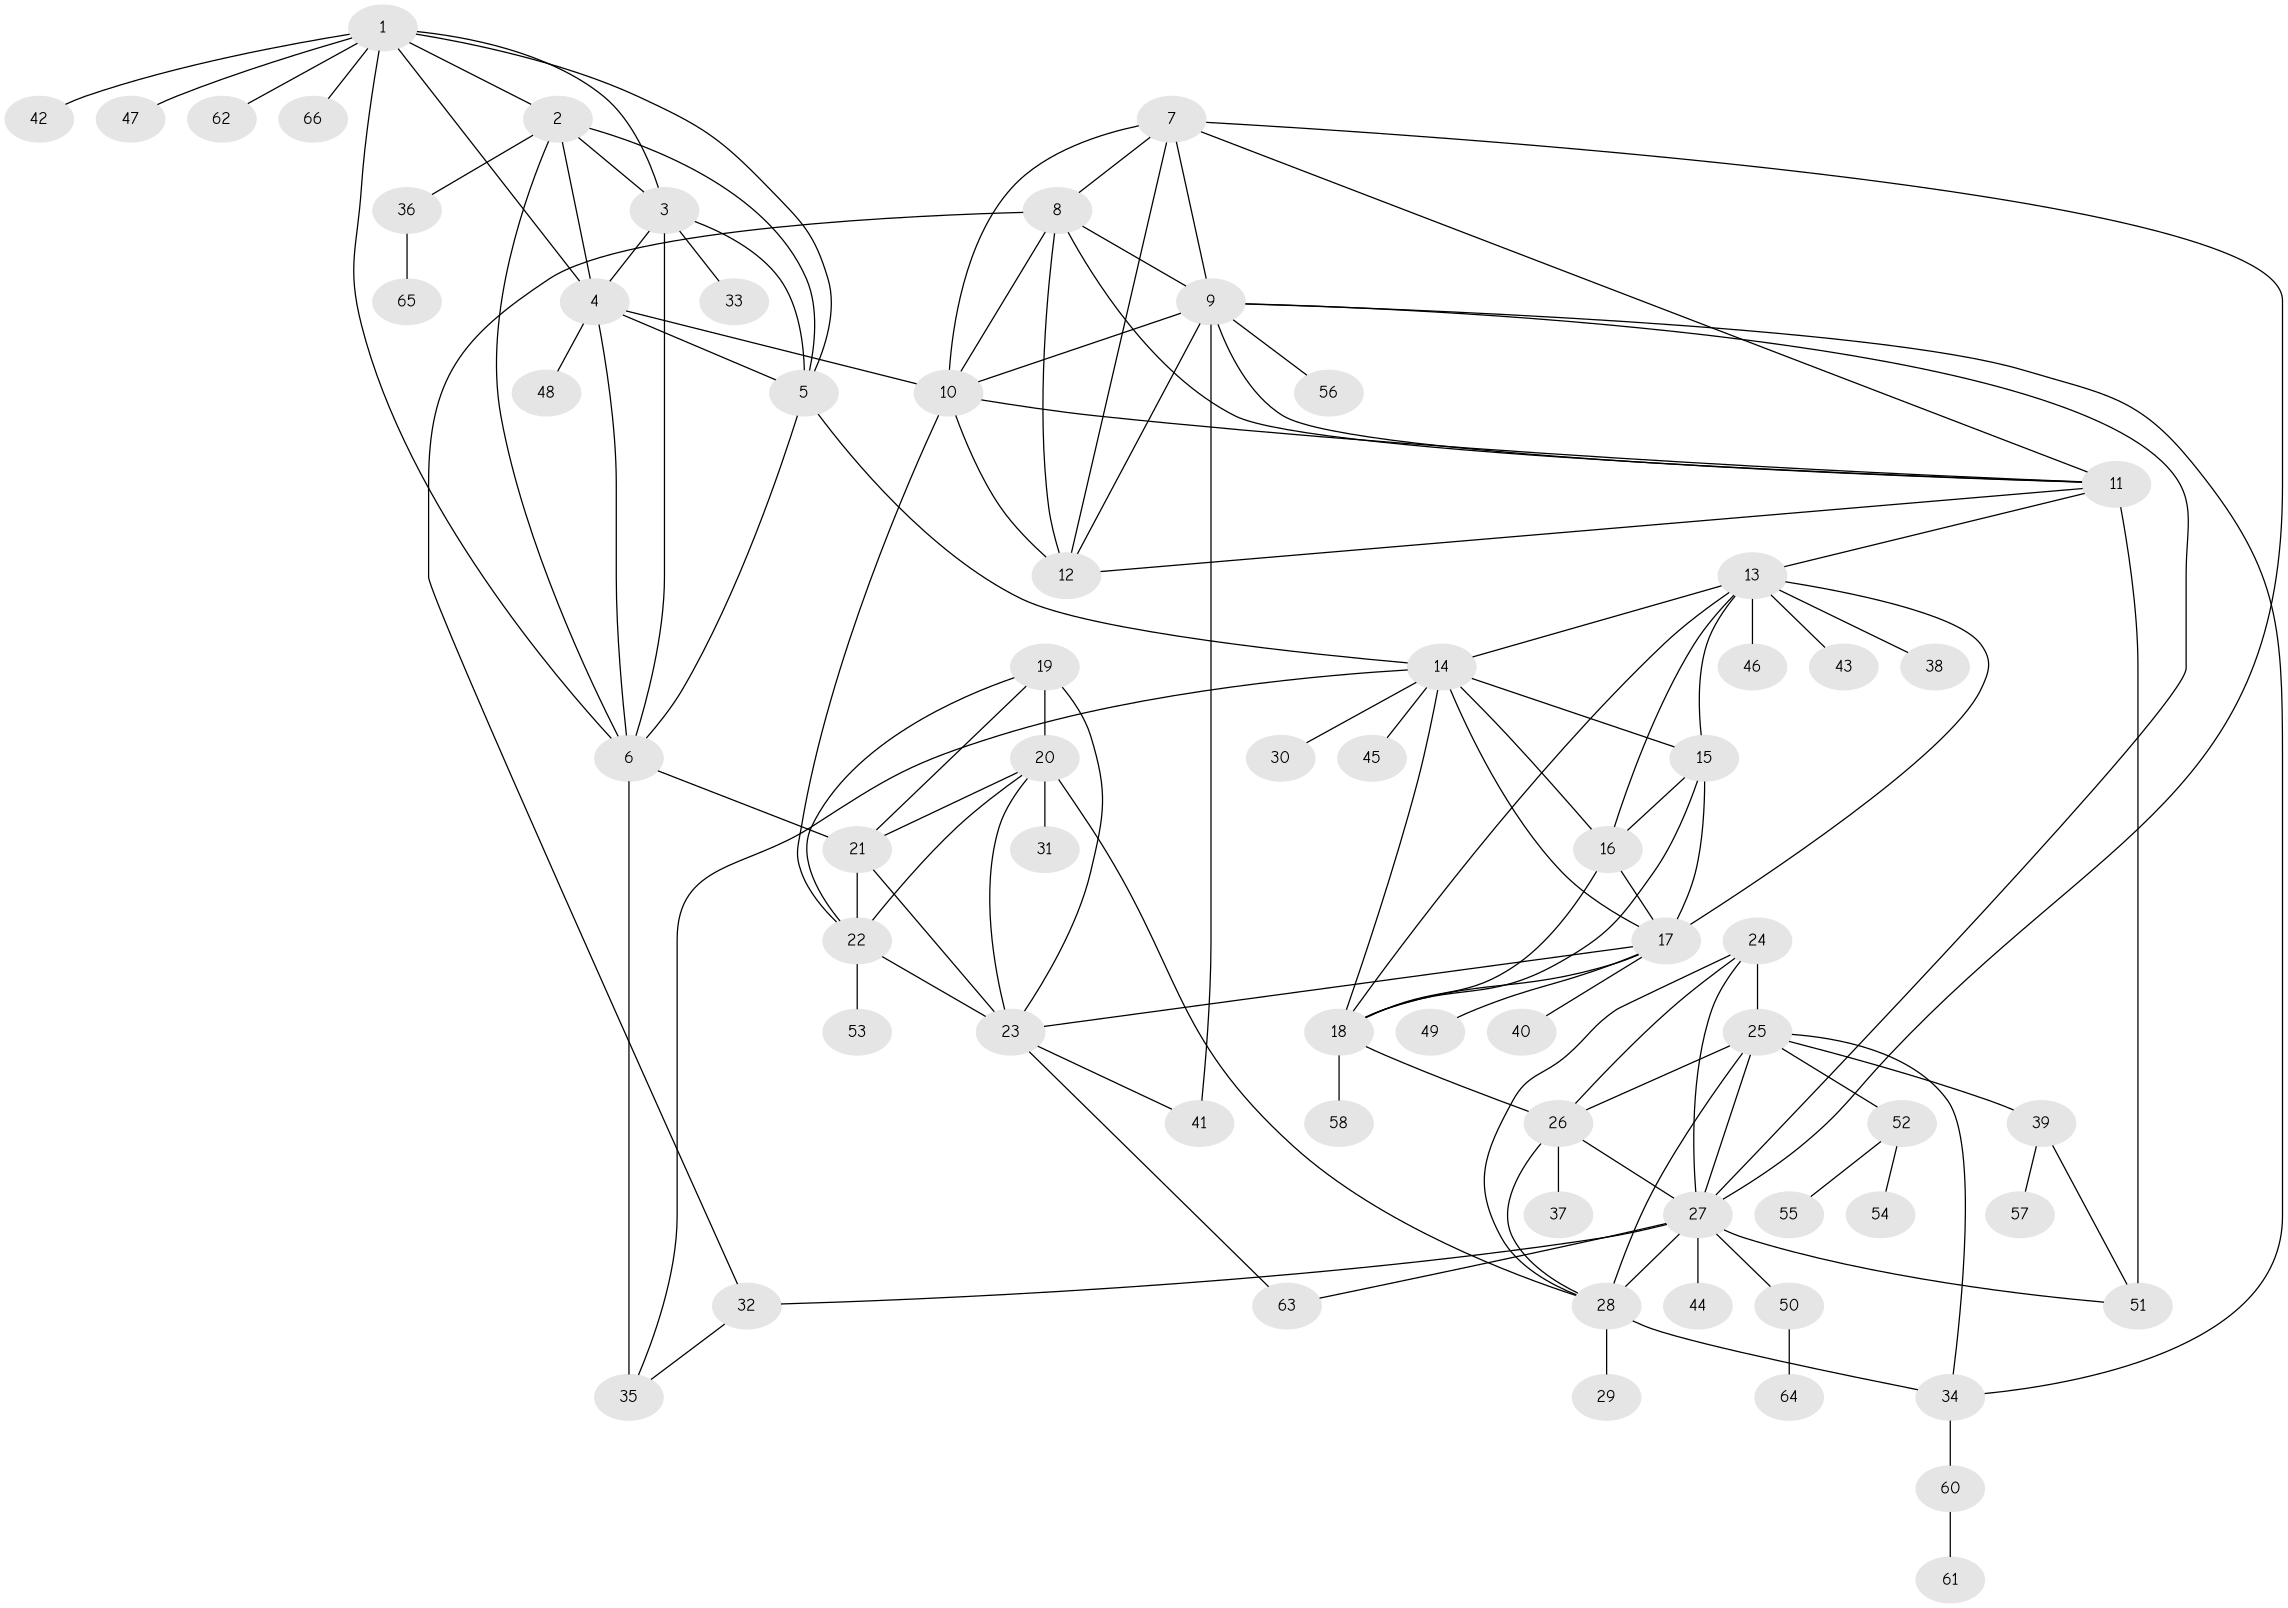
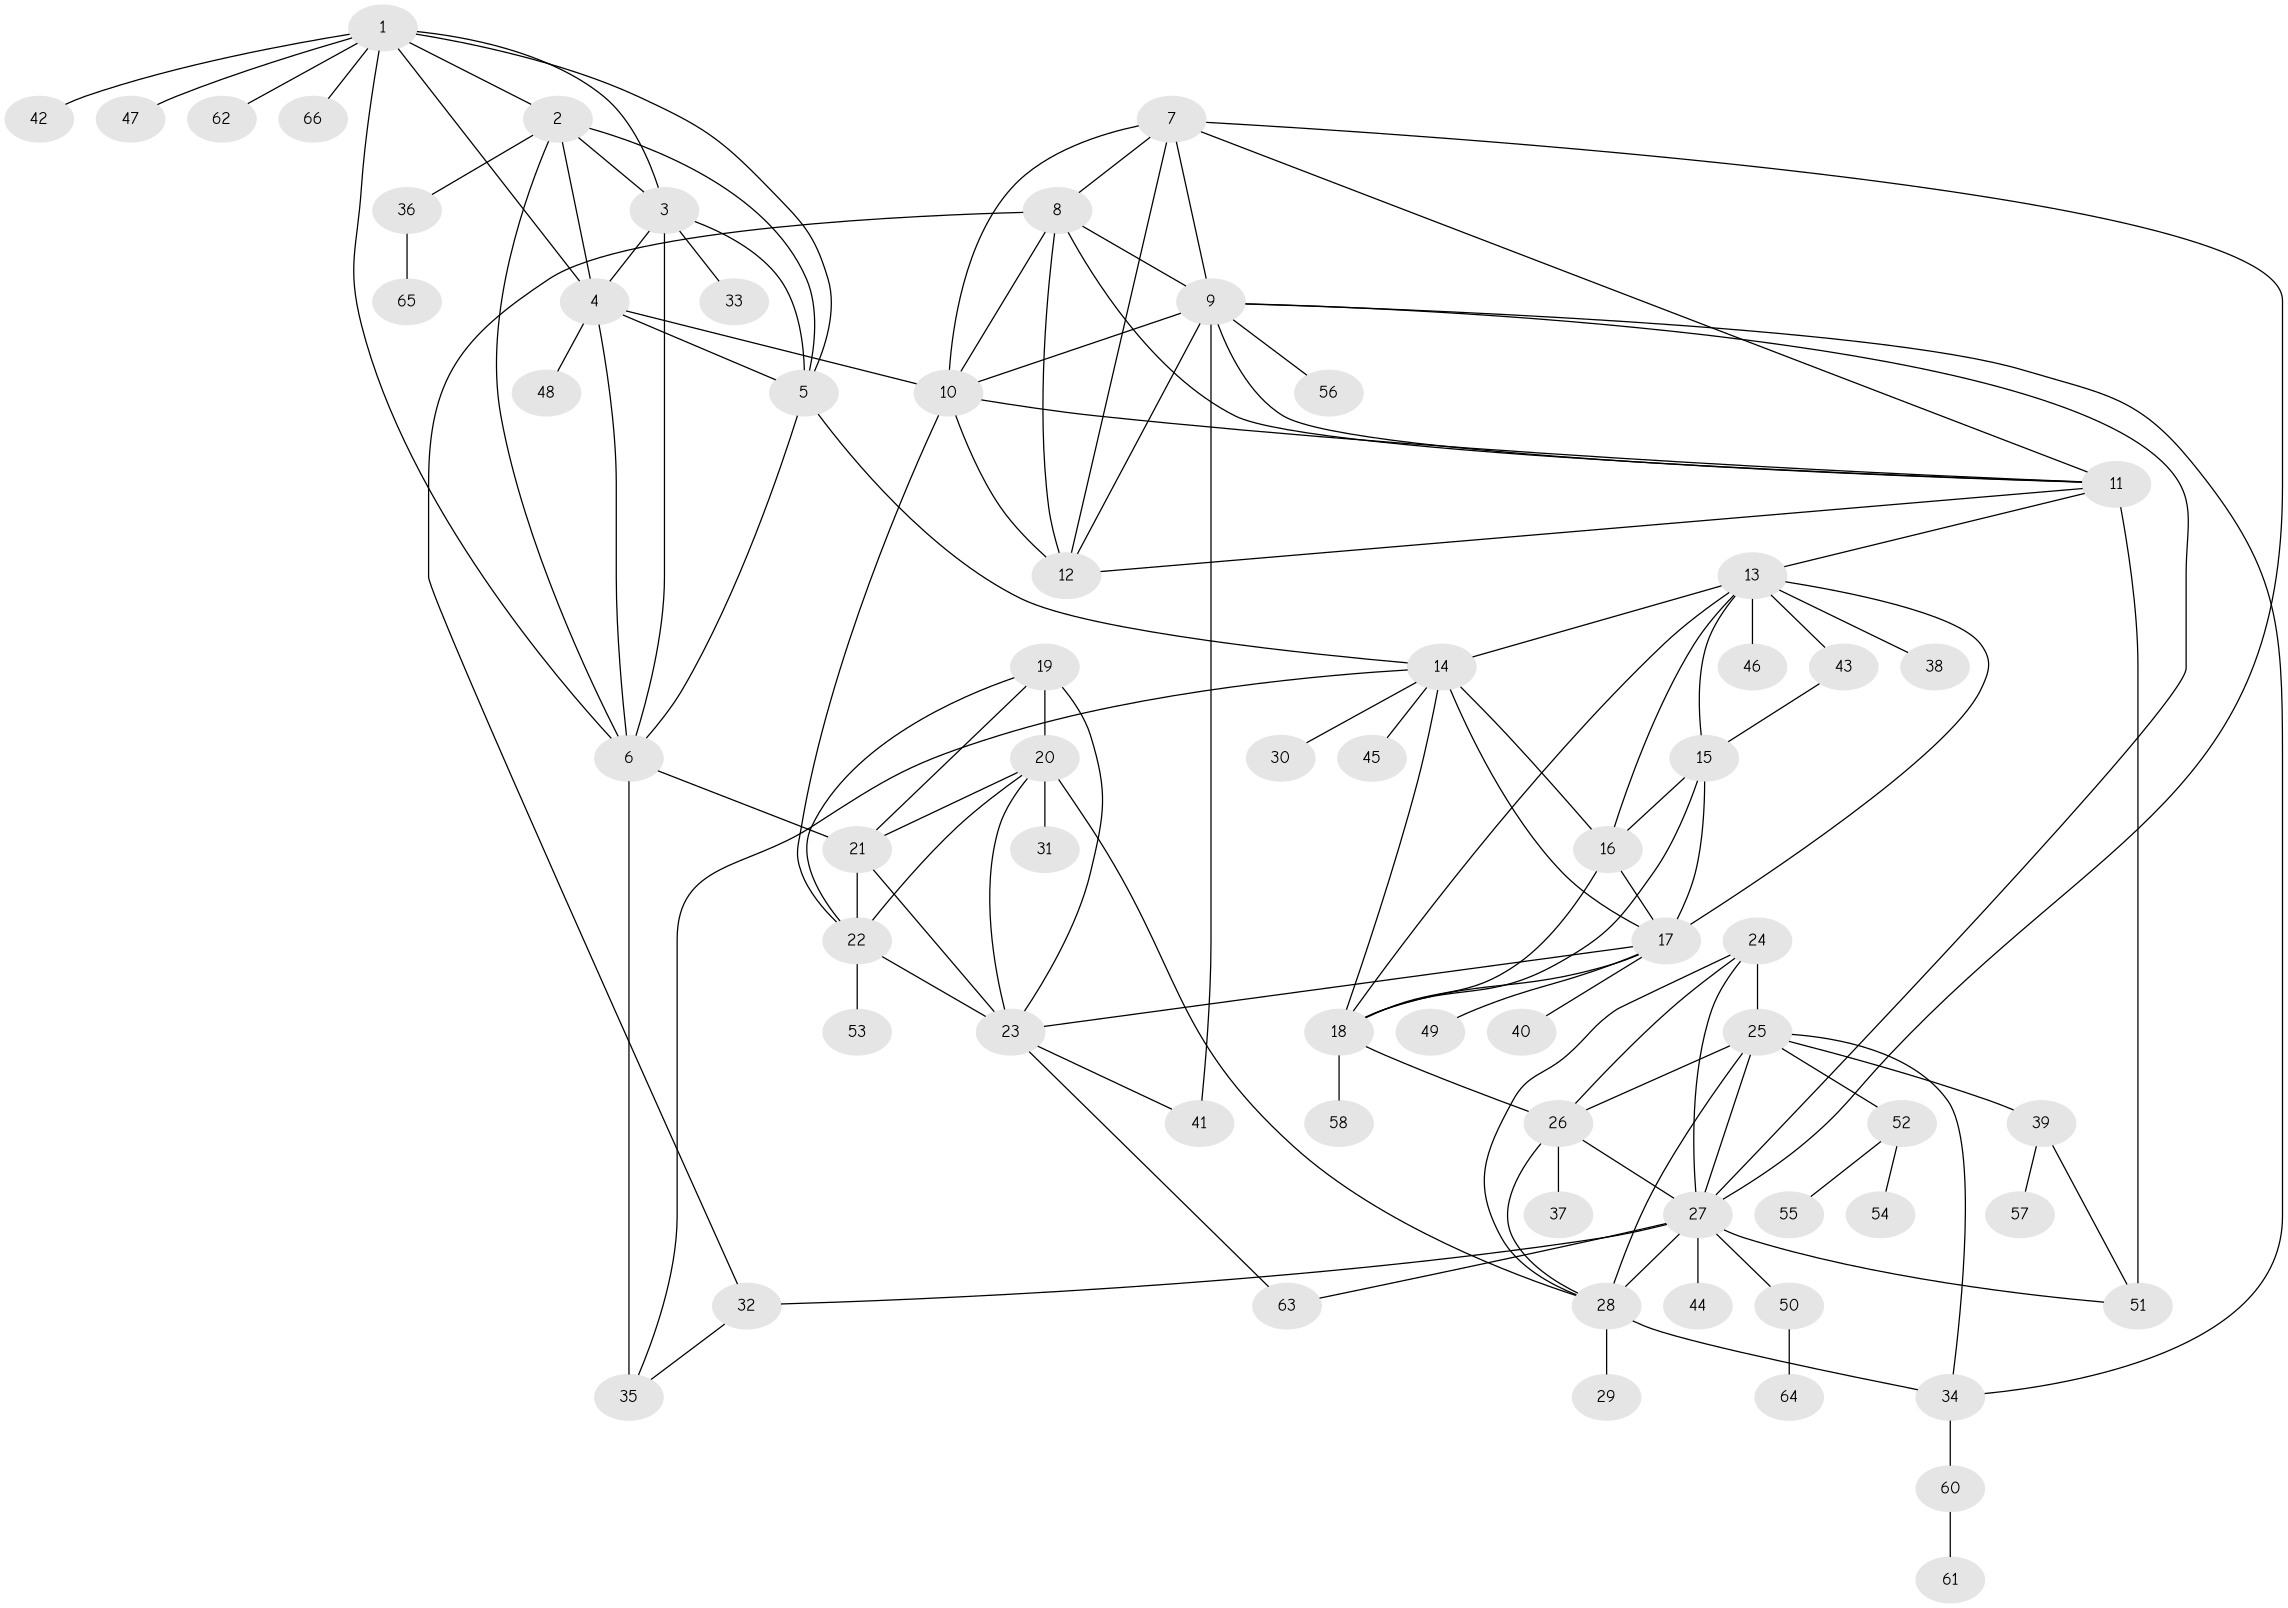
(1573, 713) -> (1774, 713)
